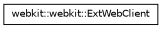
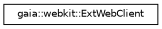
(81, 14) -> (81, 14)
